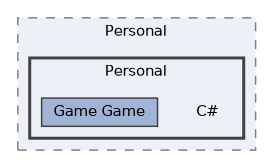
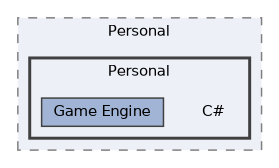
(100, 112) -> (103, 112)
